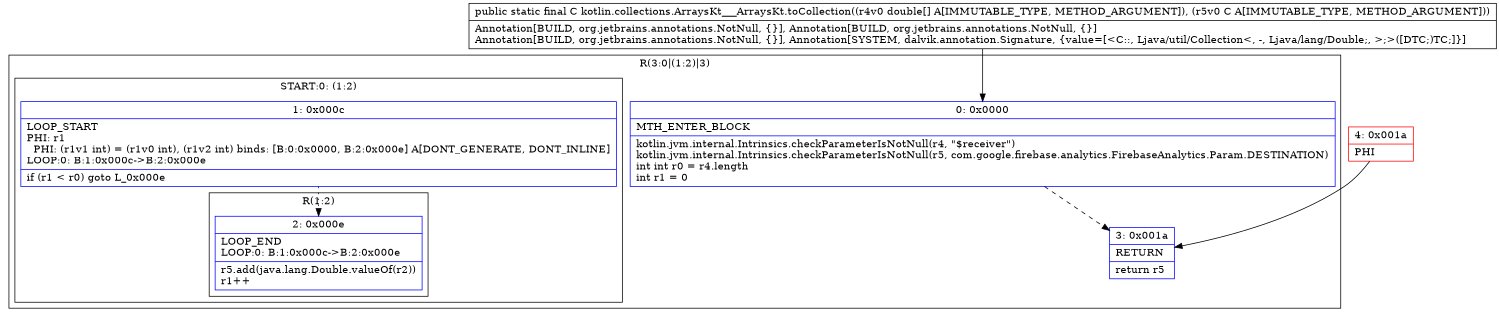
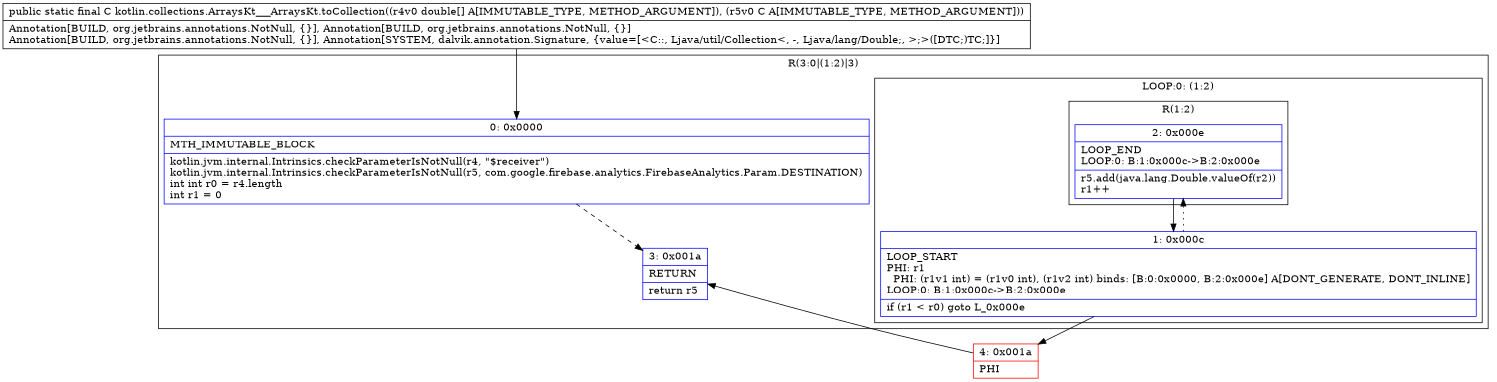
(319, 87) -> (1178, 87)
(693, 127) -> (243, 144)
none -> (1173, 211)
none -> (1060, 334)
